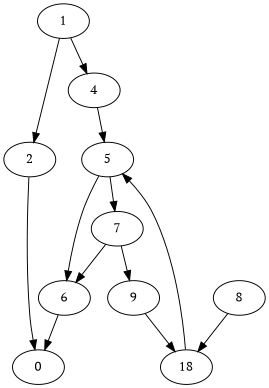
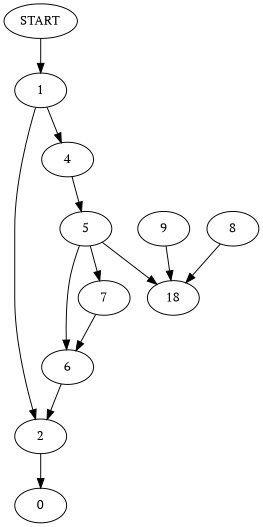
none -> (41, 21)
(124, 258) -> none
(170, 260) -> (126, 260)
(53, 328) -> (56, 397)
